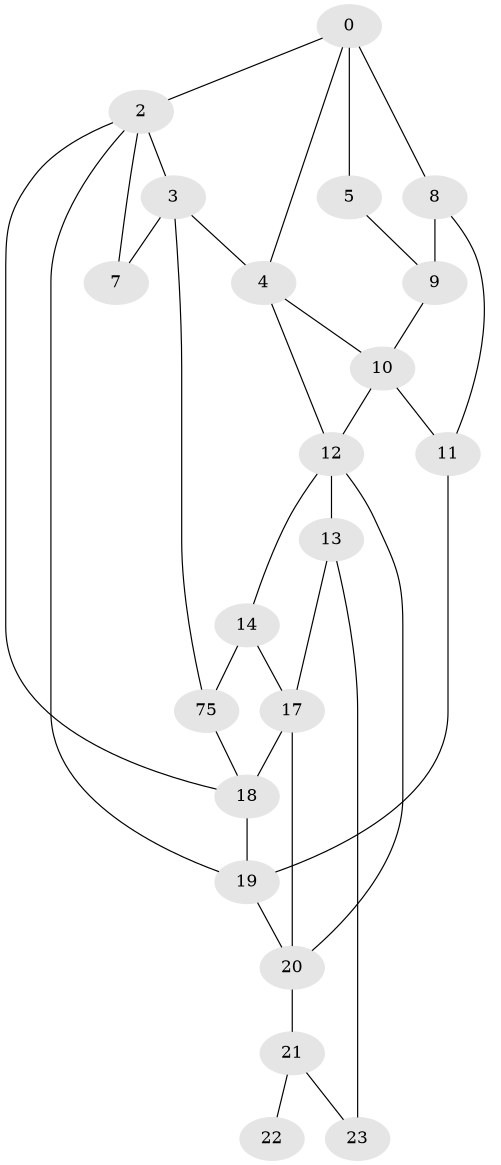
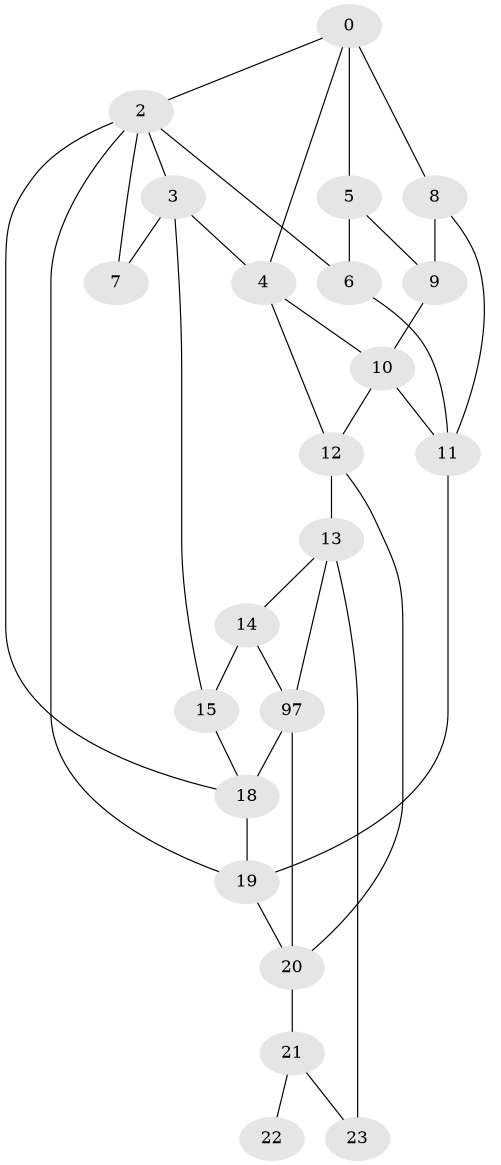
none -> (349, 283)
(280, 536) -> (289, 583)
(207, 711) -> (207, 711)
(292, 711) -> (292, 711)
